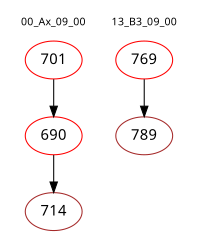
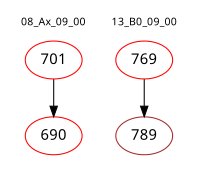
(54, 23) -> (54, 23)
(145, 23) -> (145, 23)
(54, 212) -> none
